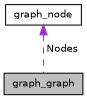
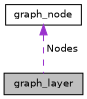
(44, 84) -> (44, 84)
